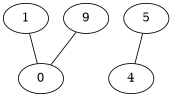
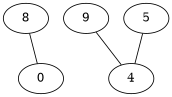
(26, 18) -> (26, 18)
(64, 49) -> (109, 49)
